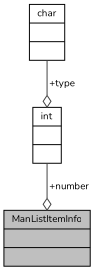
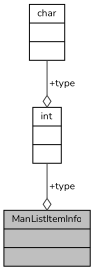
(68, 187) -> (61, 187)
